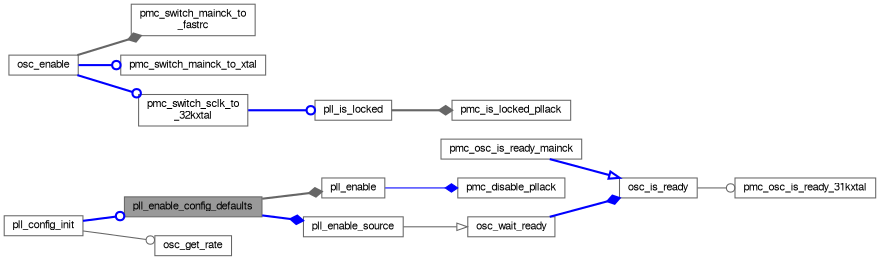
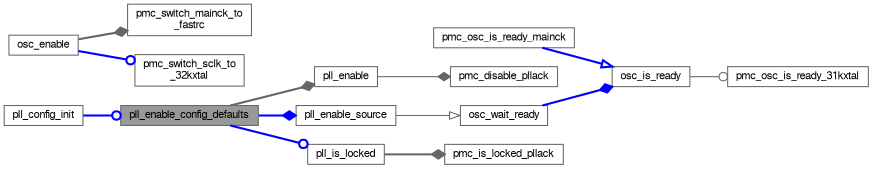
(193, 65) -> none
(277, 110) -> (265, 134)
(415, 188) -> (408, 77)
(193, 246) -> none
